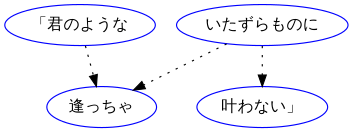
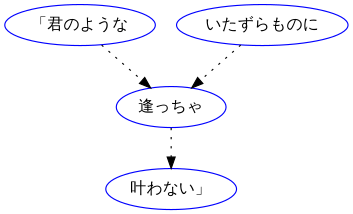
(262, 60) -> (171, 142)
